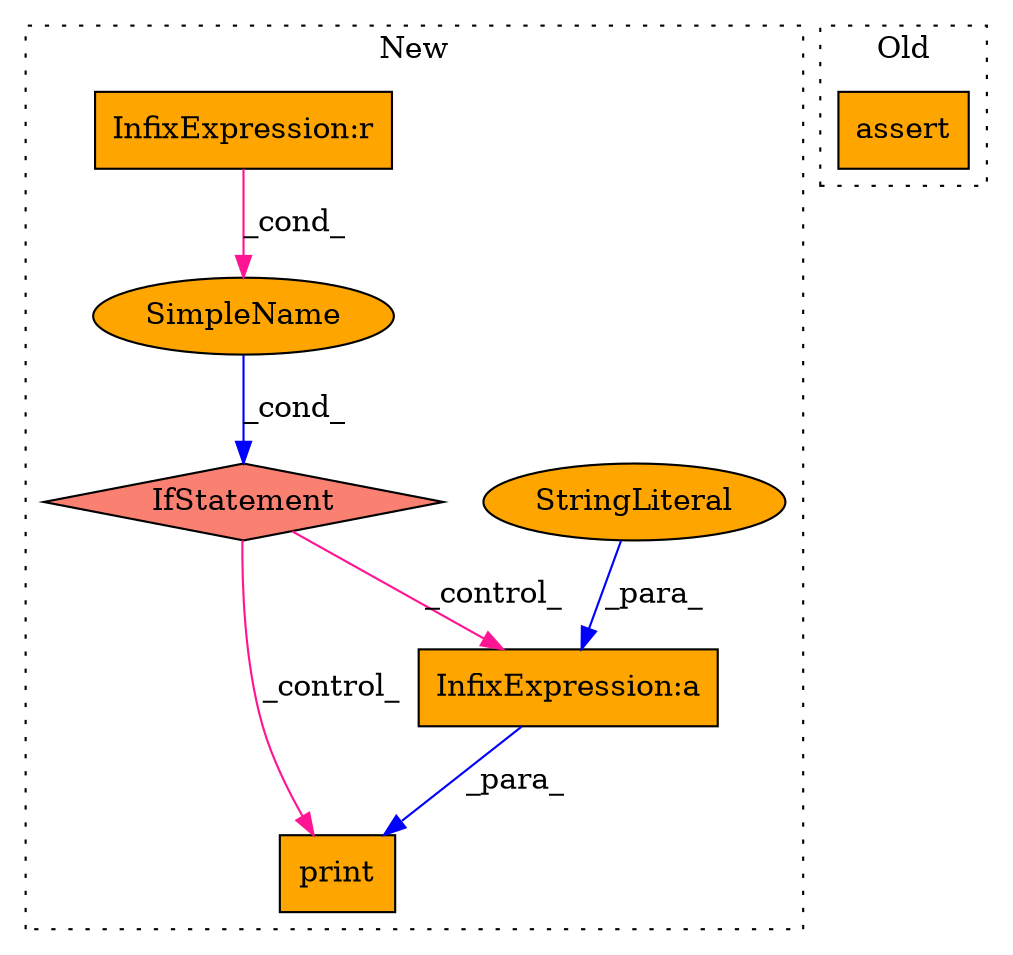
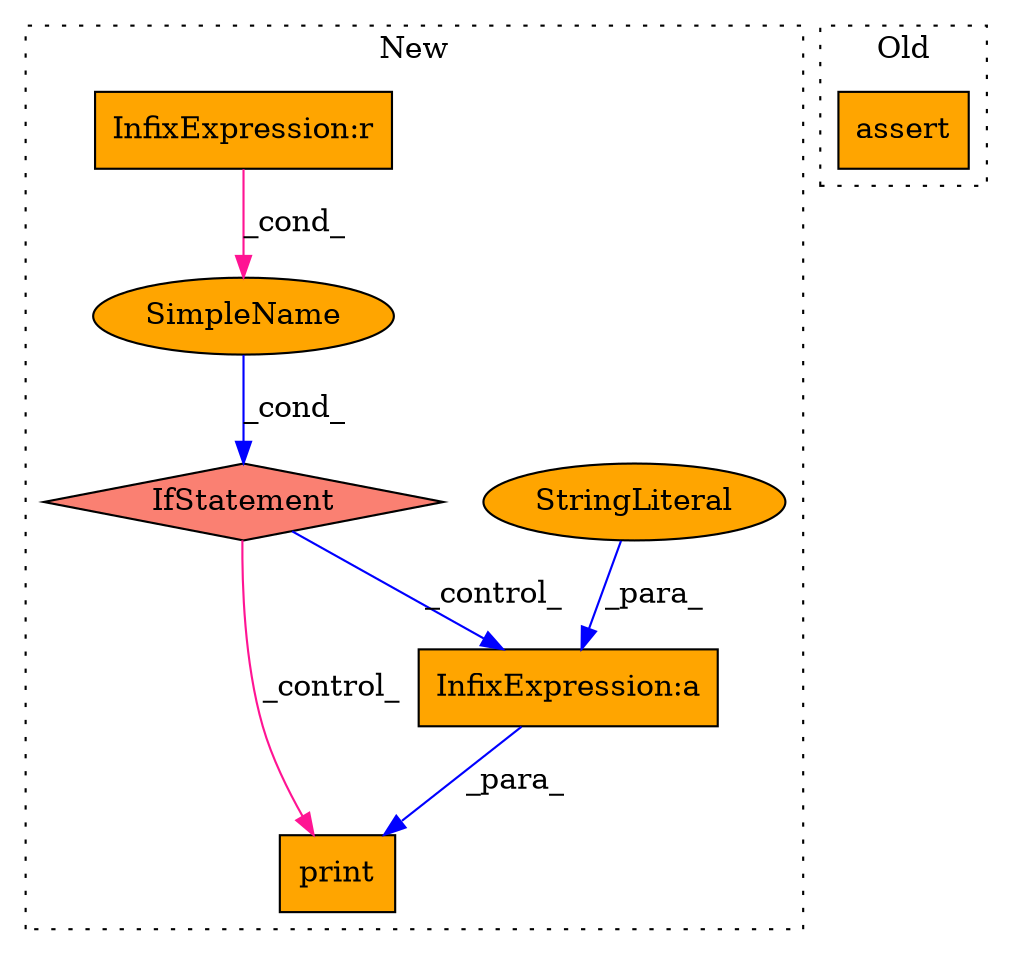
(388, 585) -> (388, 585)
